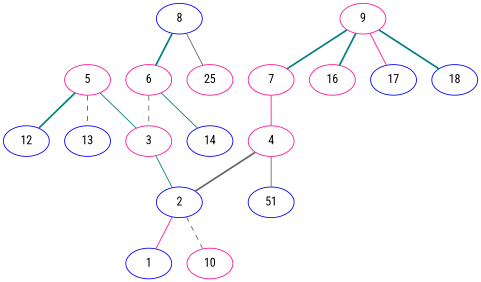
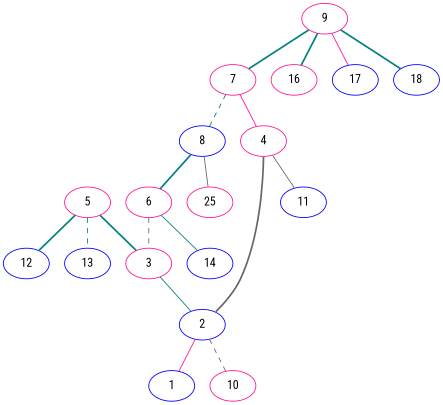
(118, 110) -> (118, 233)
none -> (218, 111)
(271, 202) -> (303, 202)
